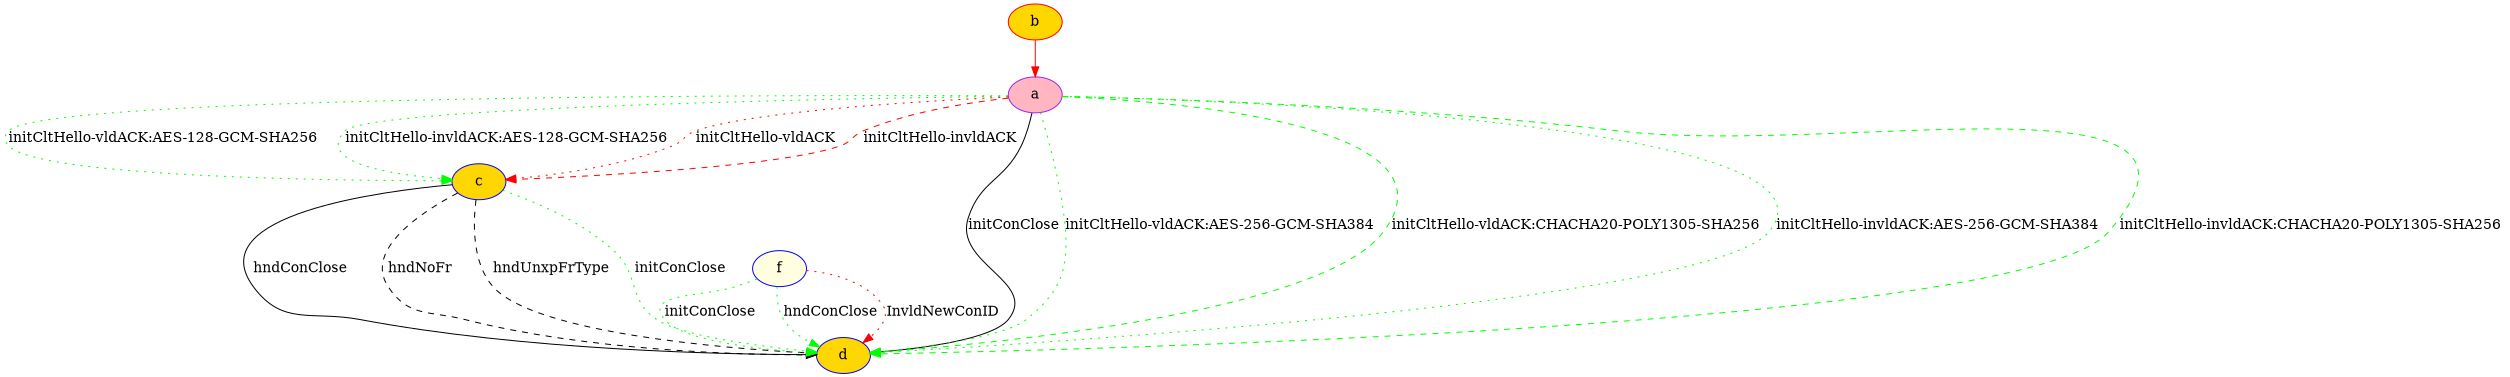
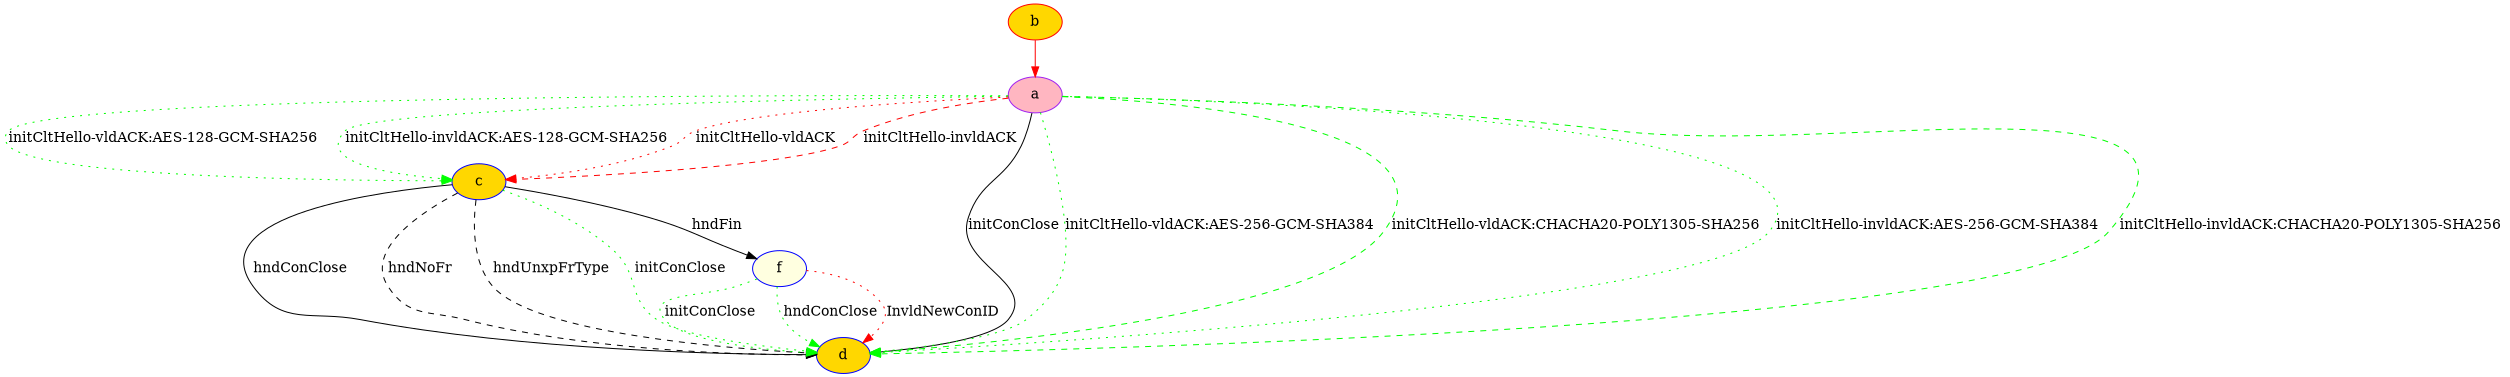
none -> (629, 212)
